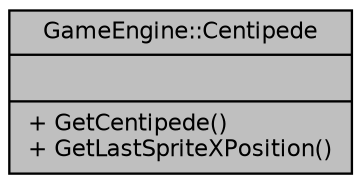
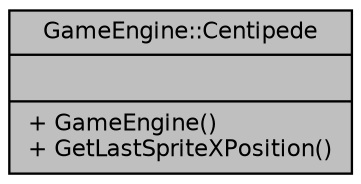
(128, 124) -> (124, 124)
